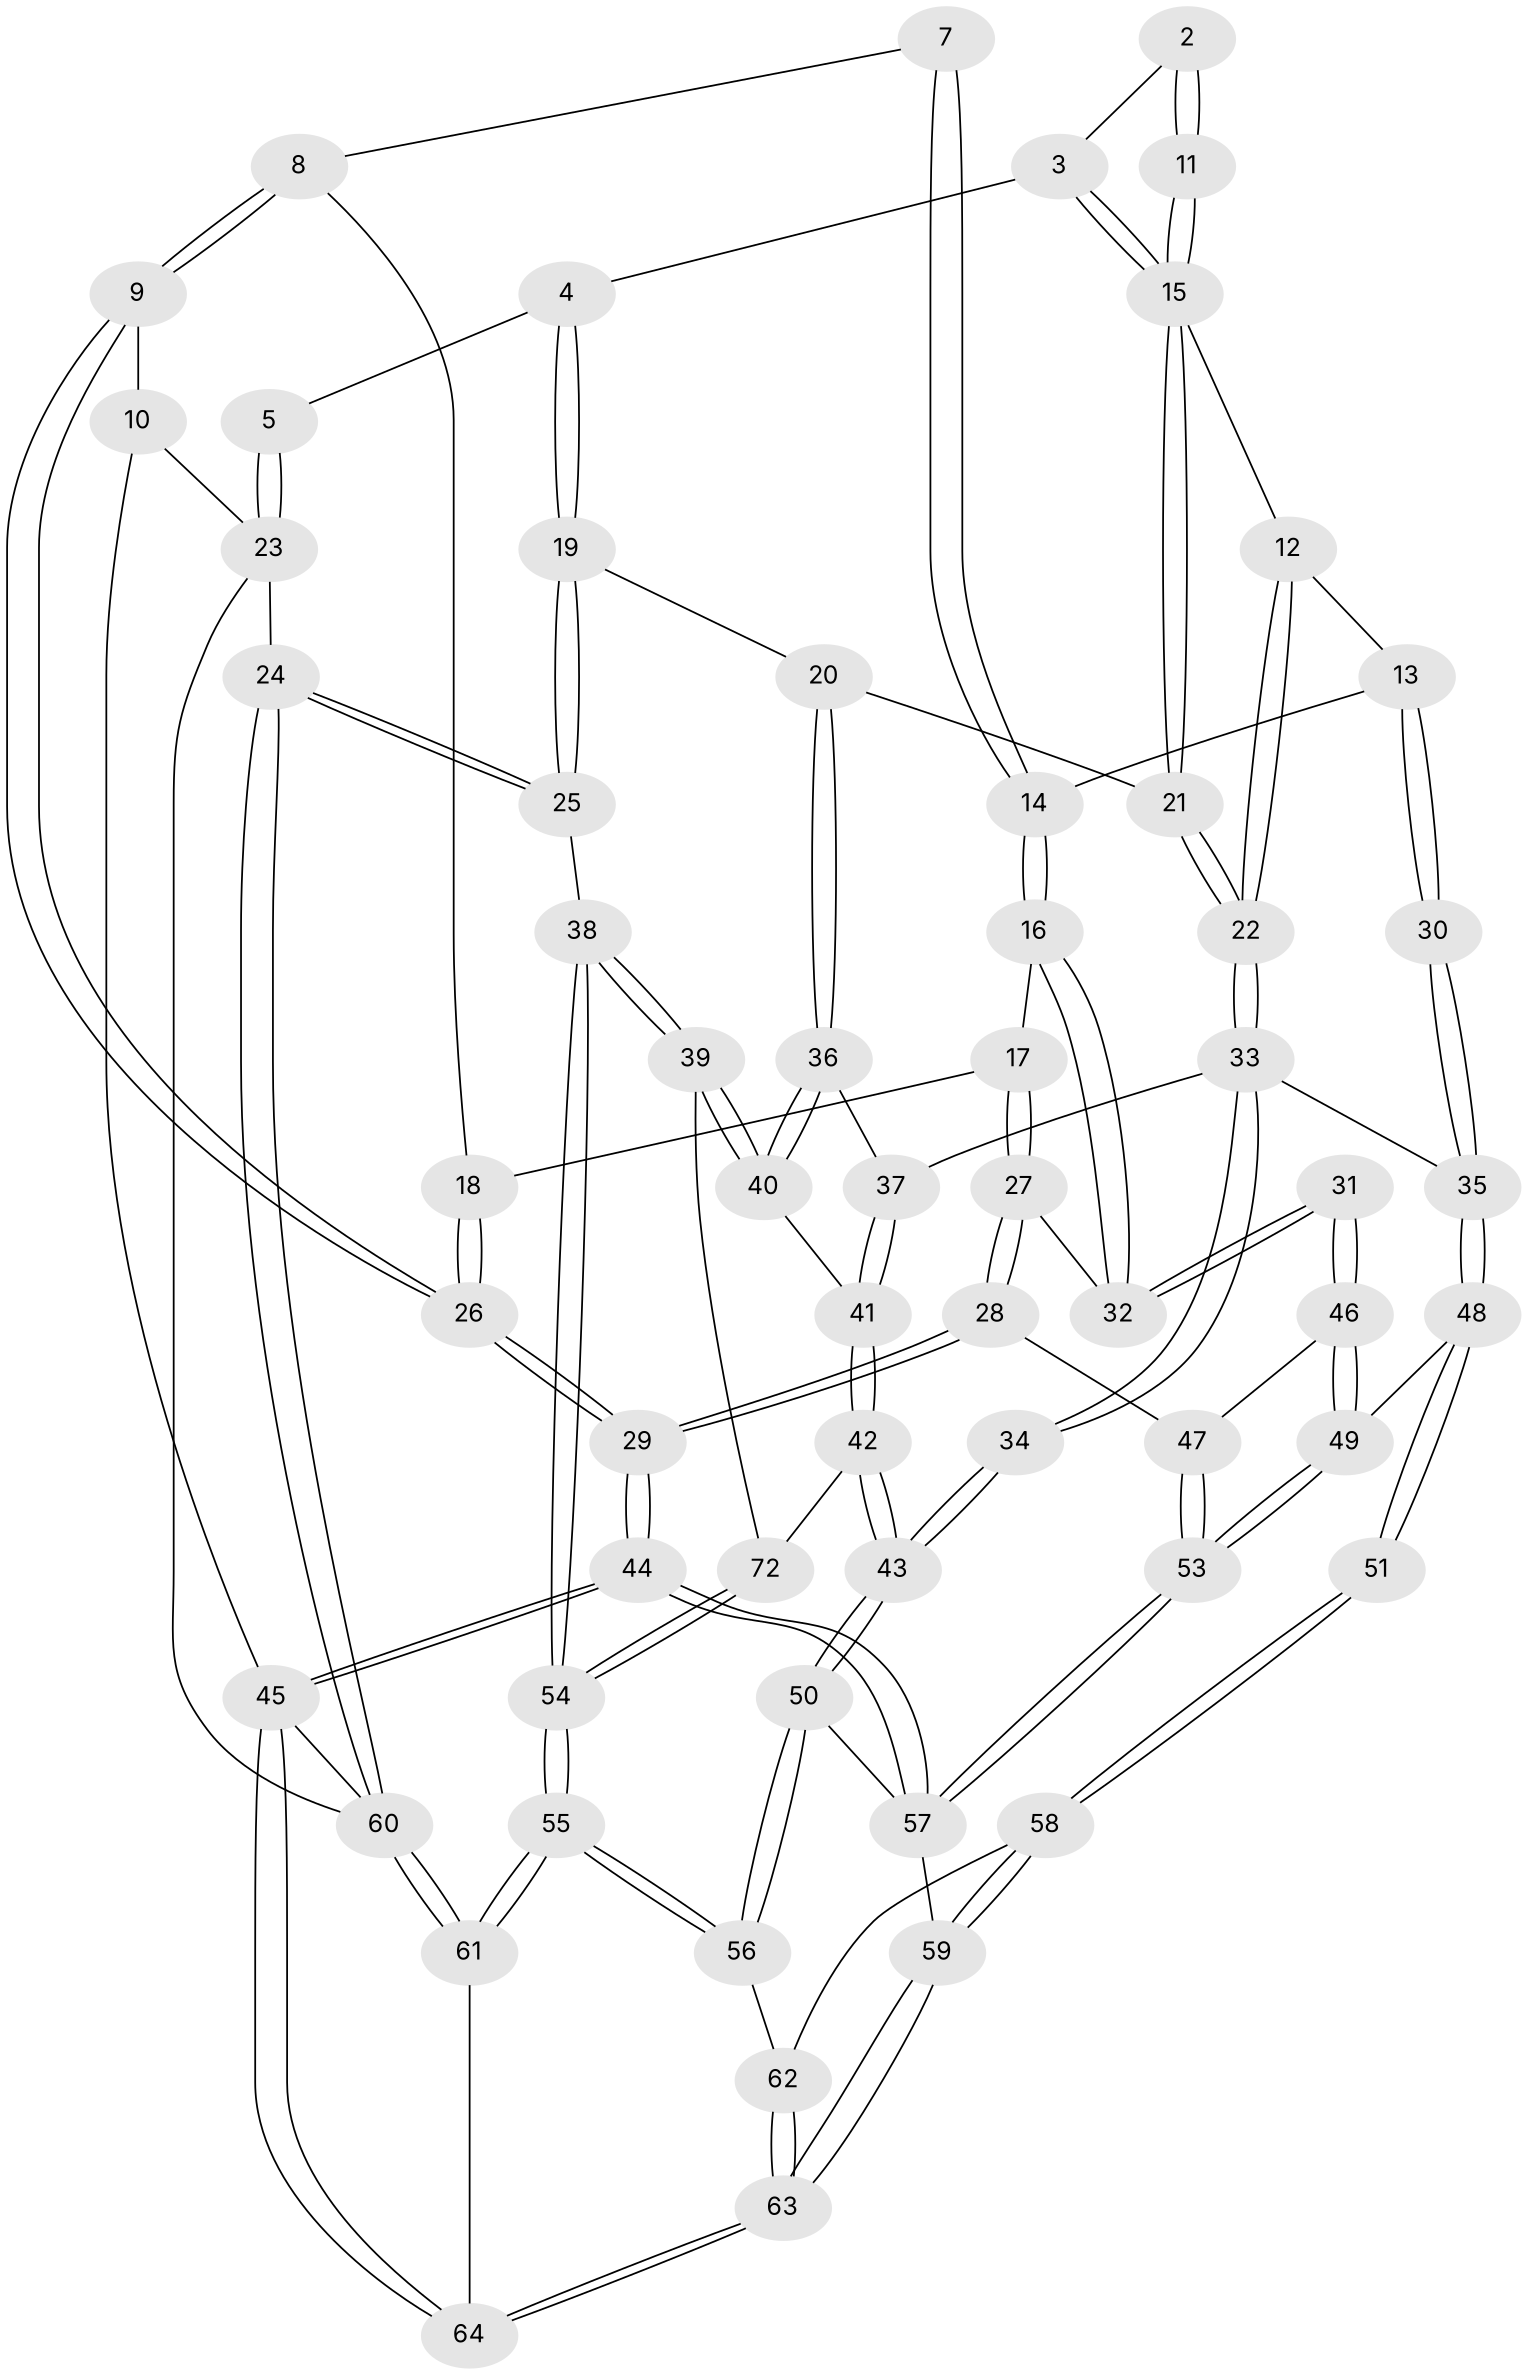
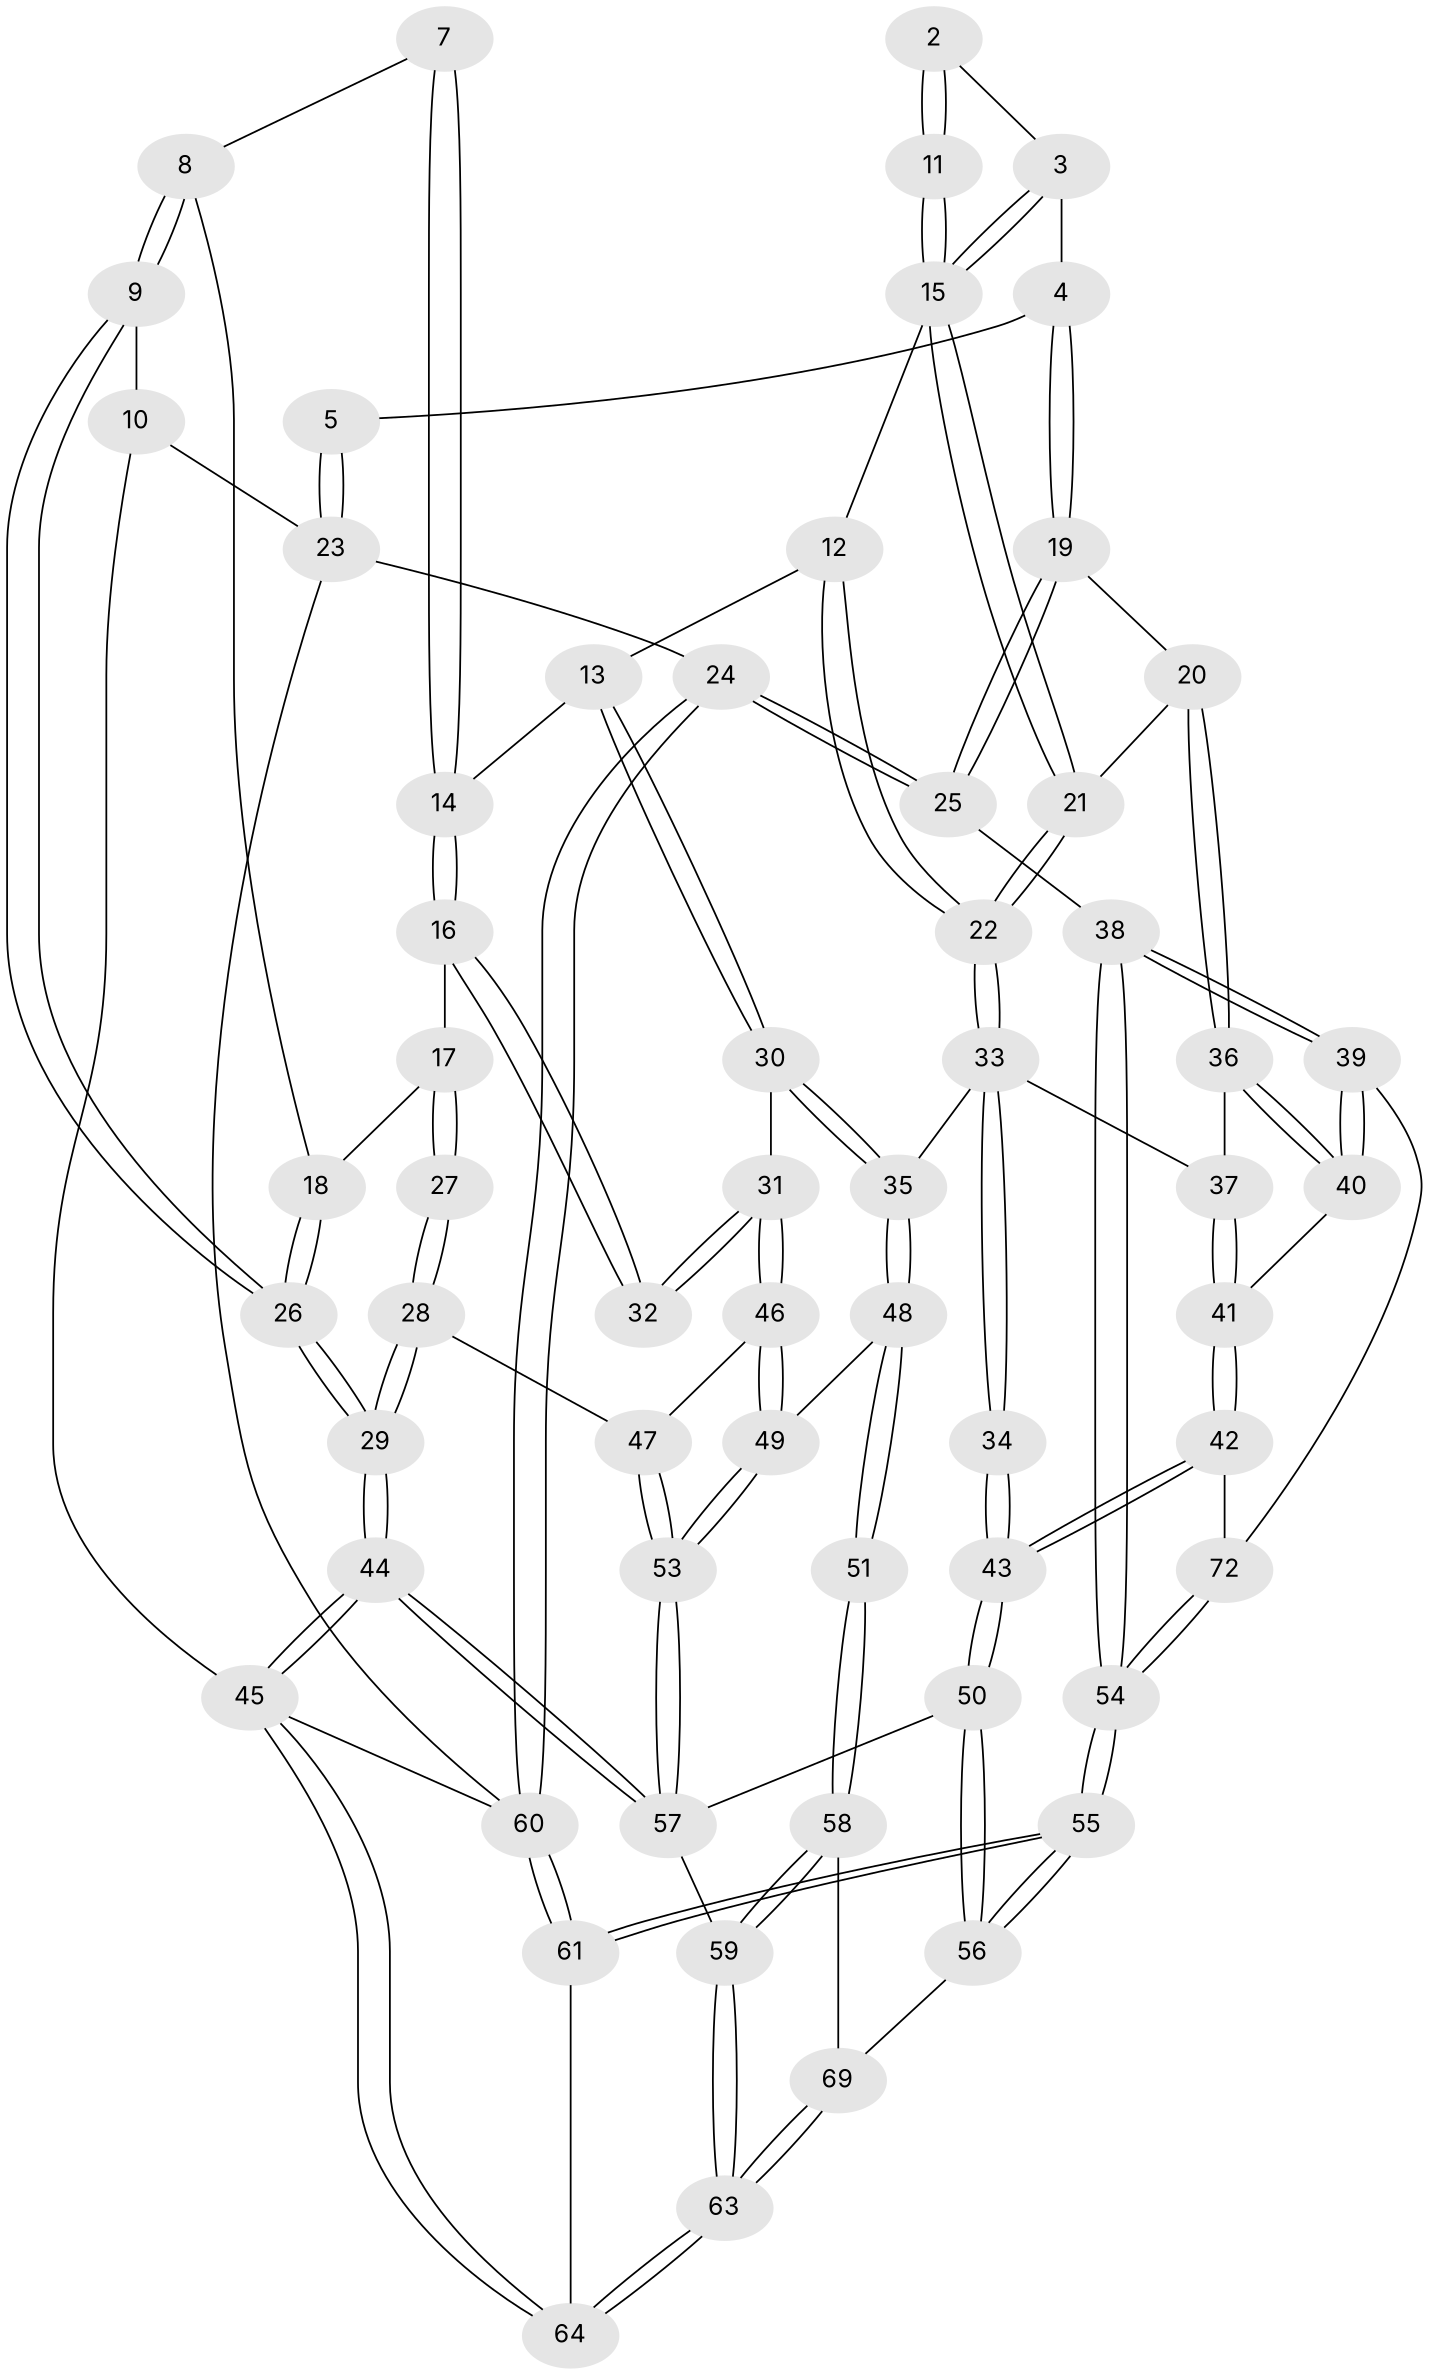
none -> (771, 1124)
(1069, 1251) -> none
(783, 2081) -> (838, 2081)
